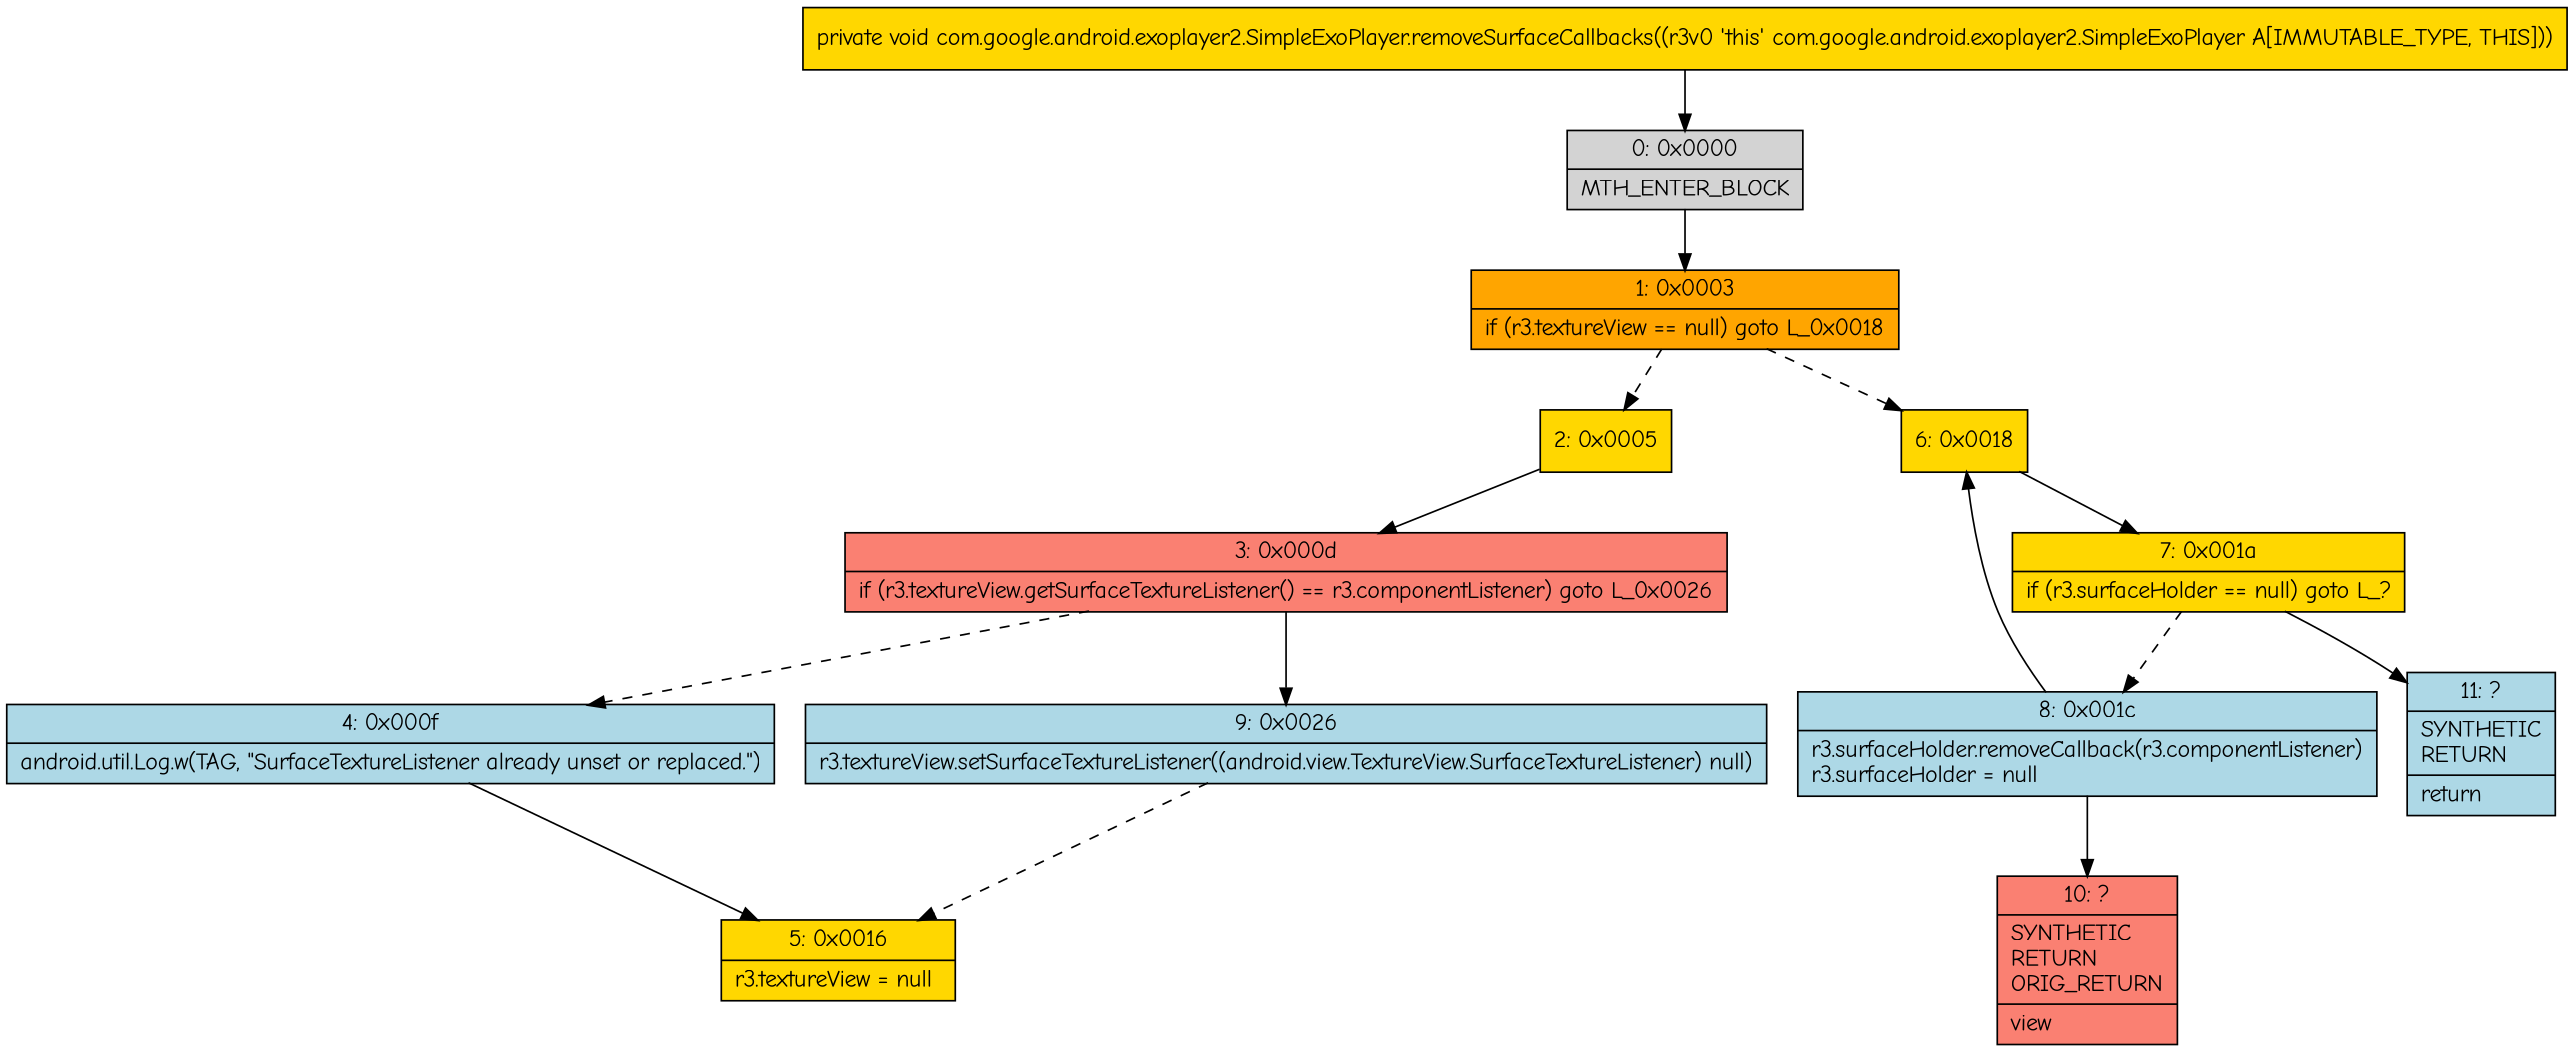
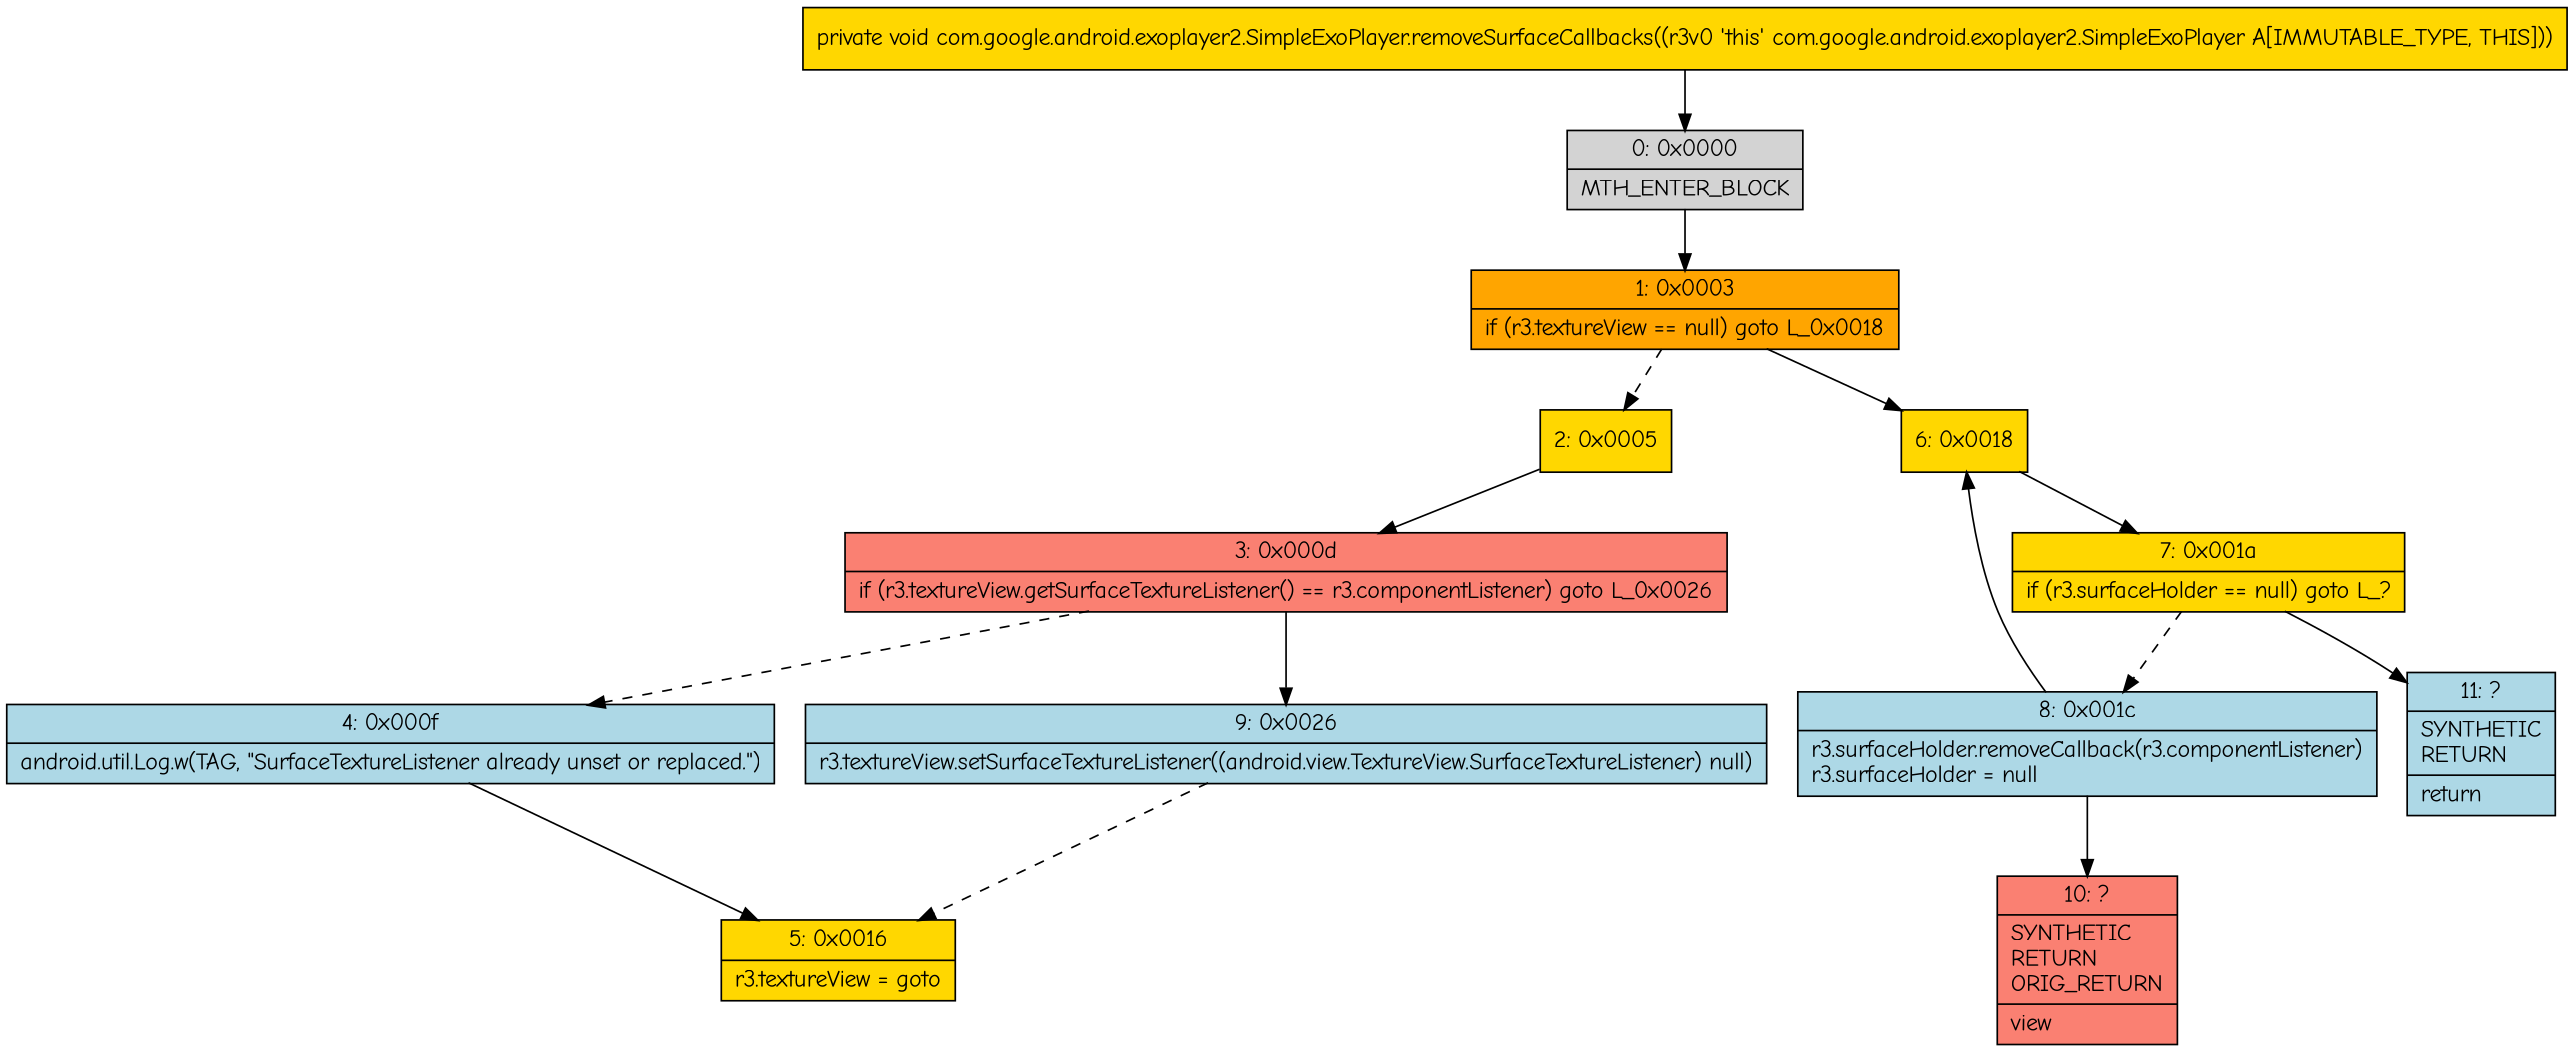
(1826, 376) -> (1826, 376)
(834, 980) -> (838, 980)
